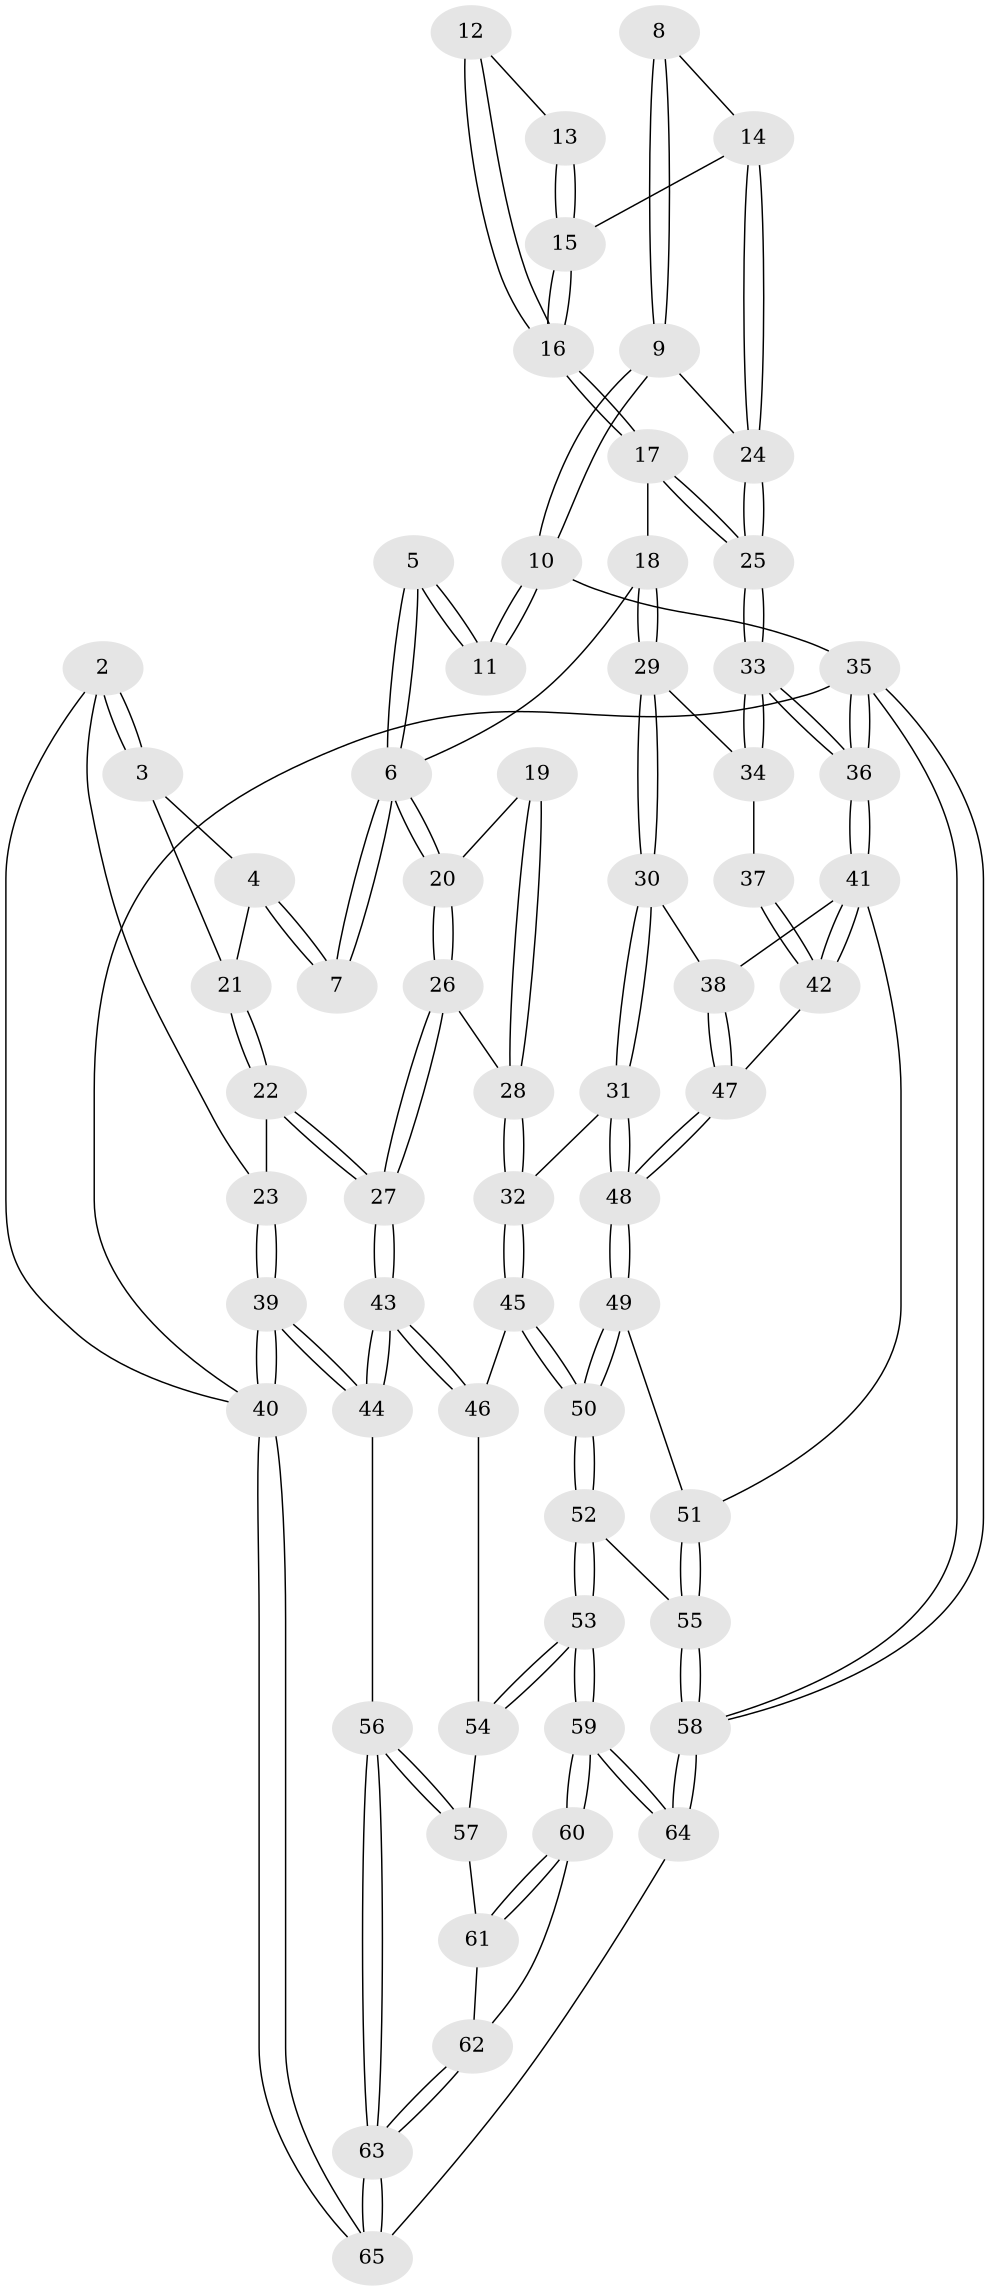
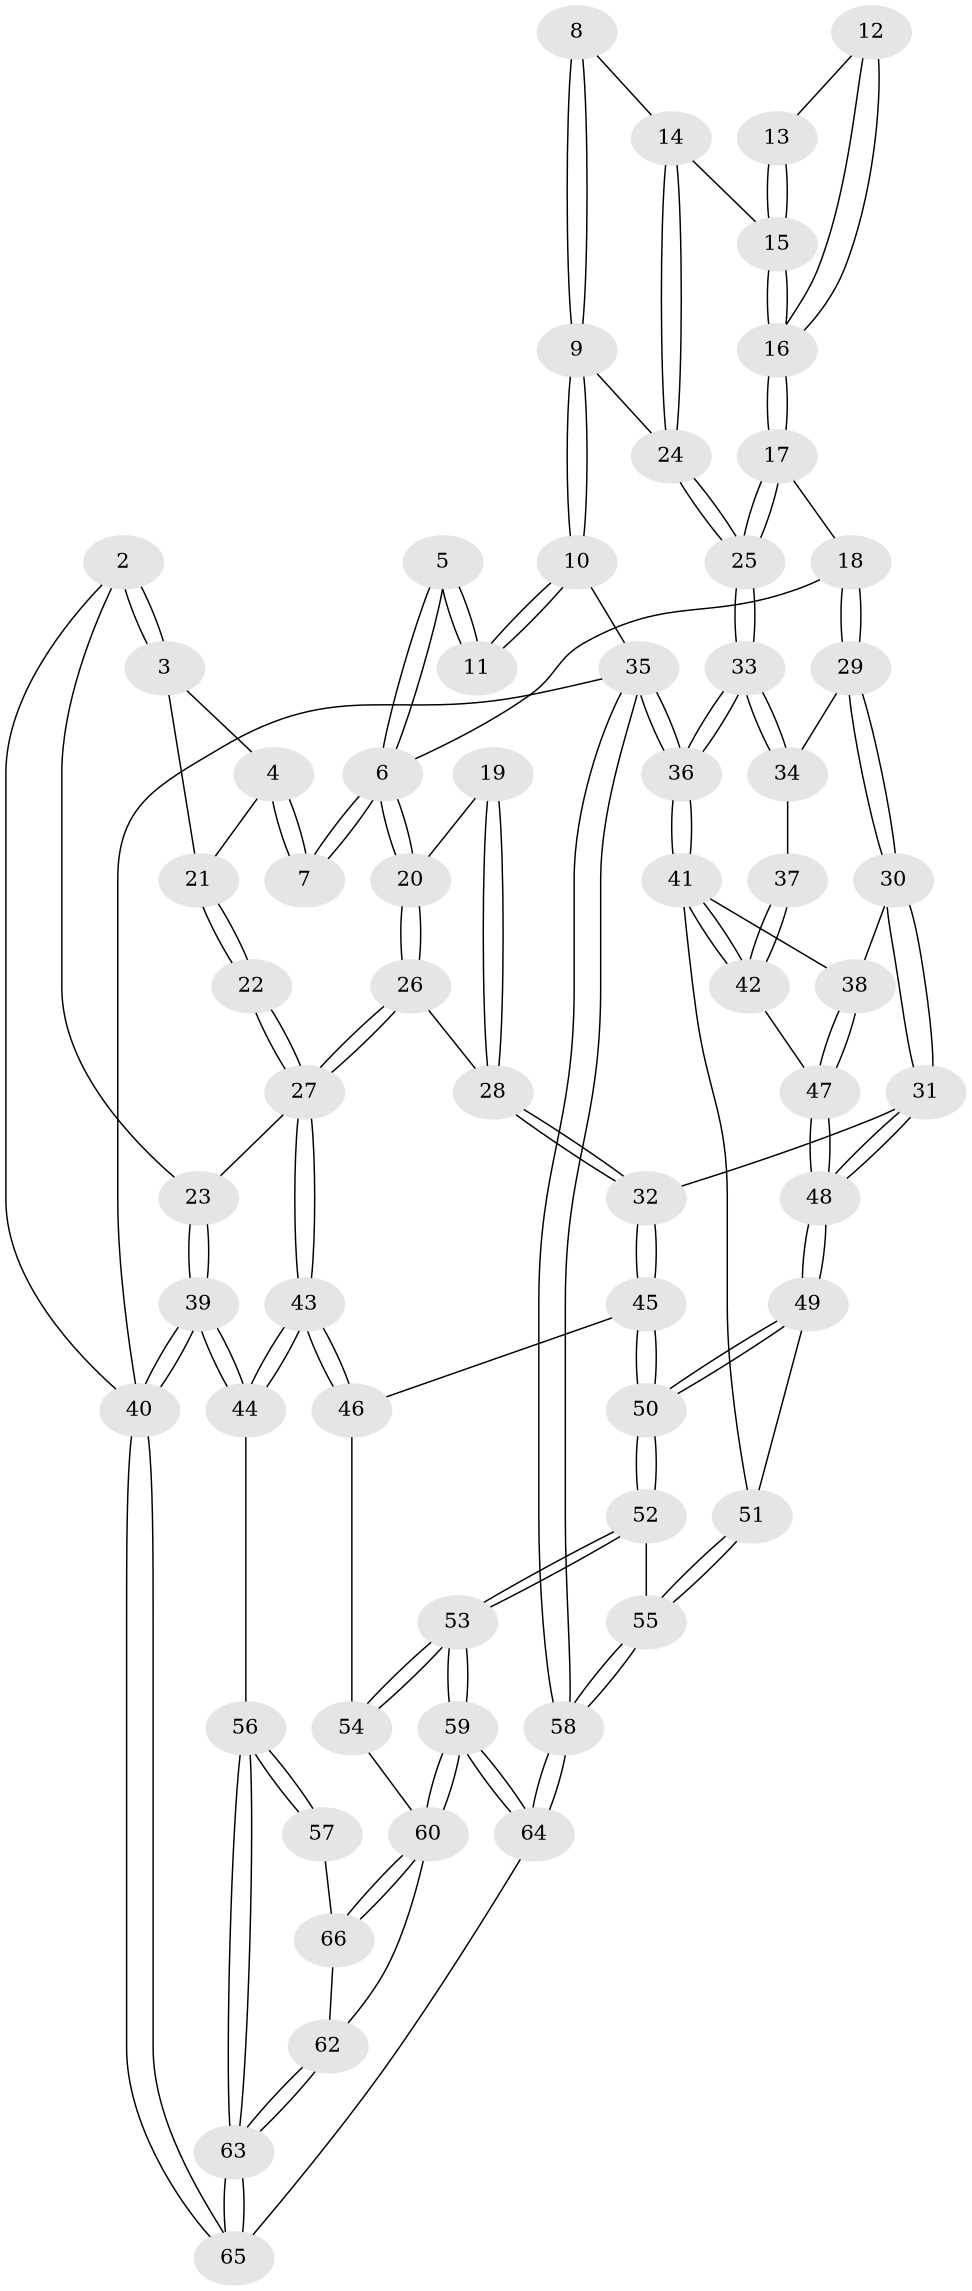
(266, 1146) -> (252, 1145)
(473, 1782) -> (390, 1781)
(478, 1940) -> (334, 1940)
